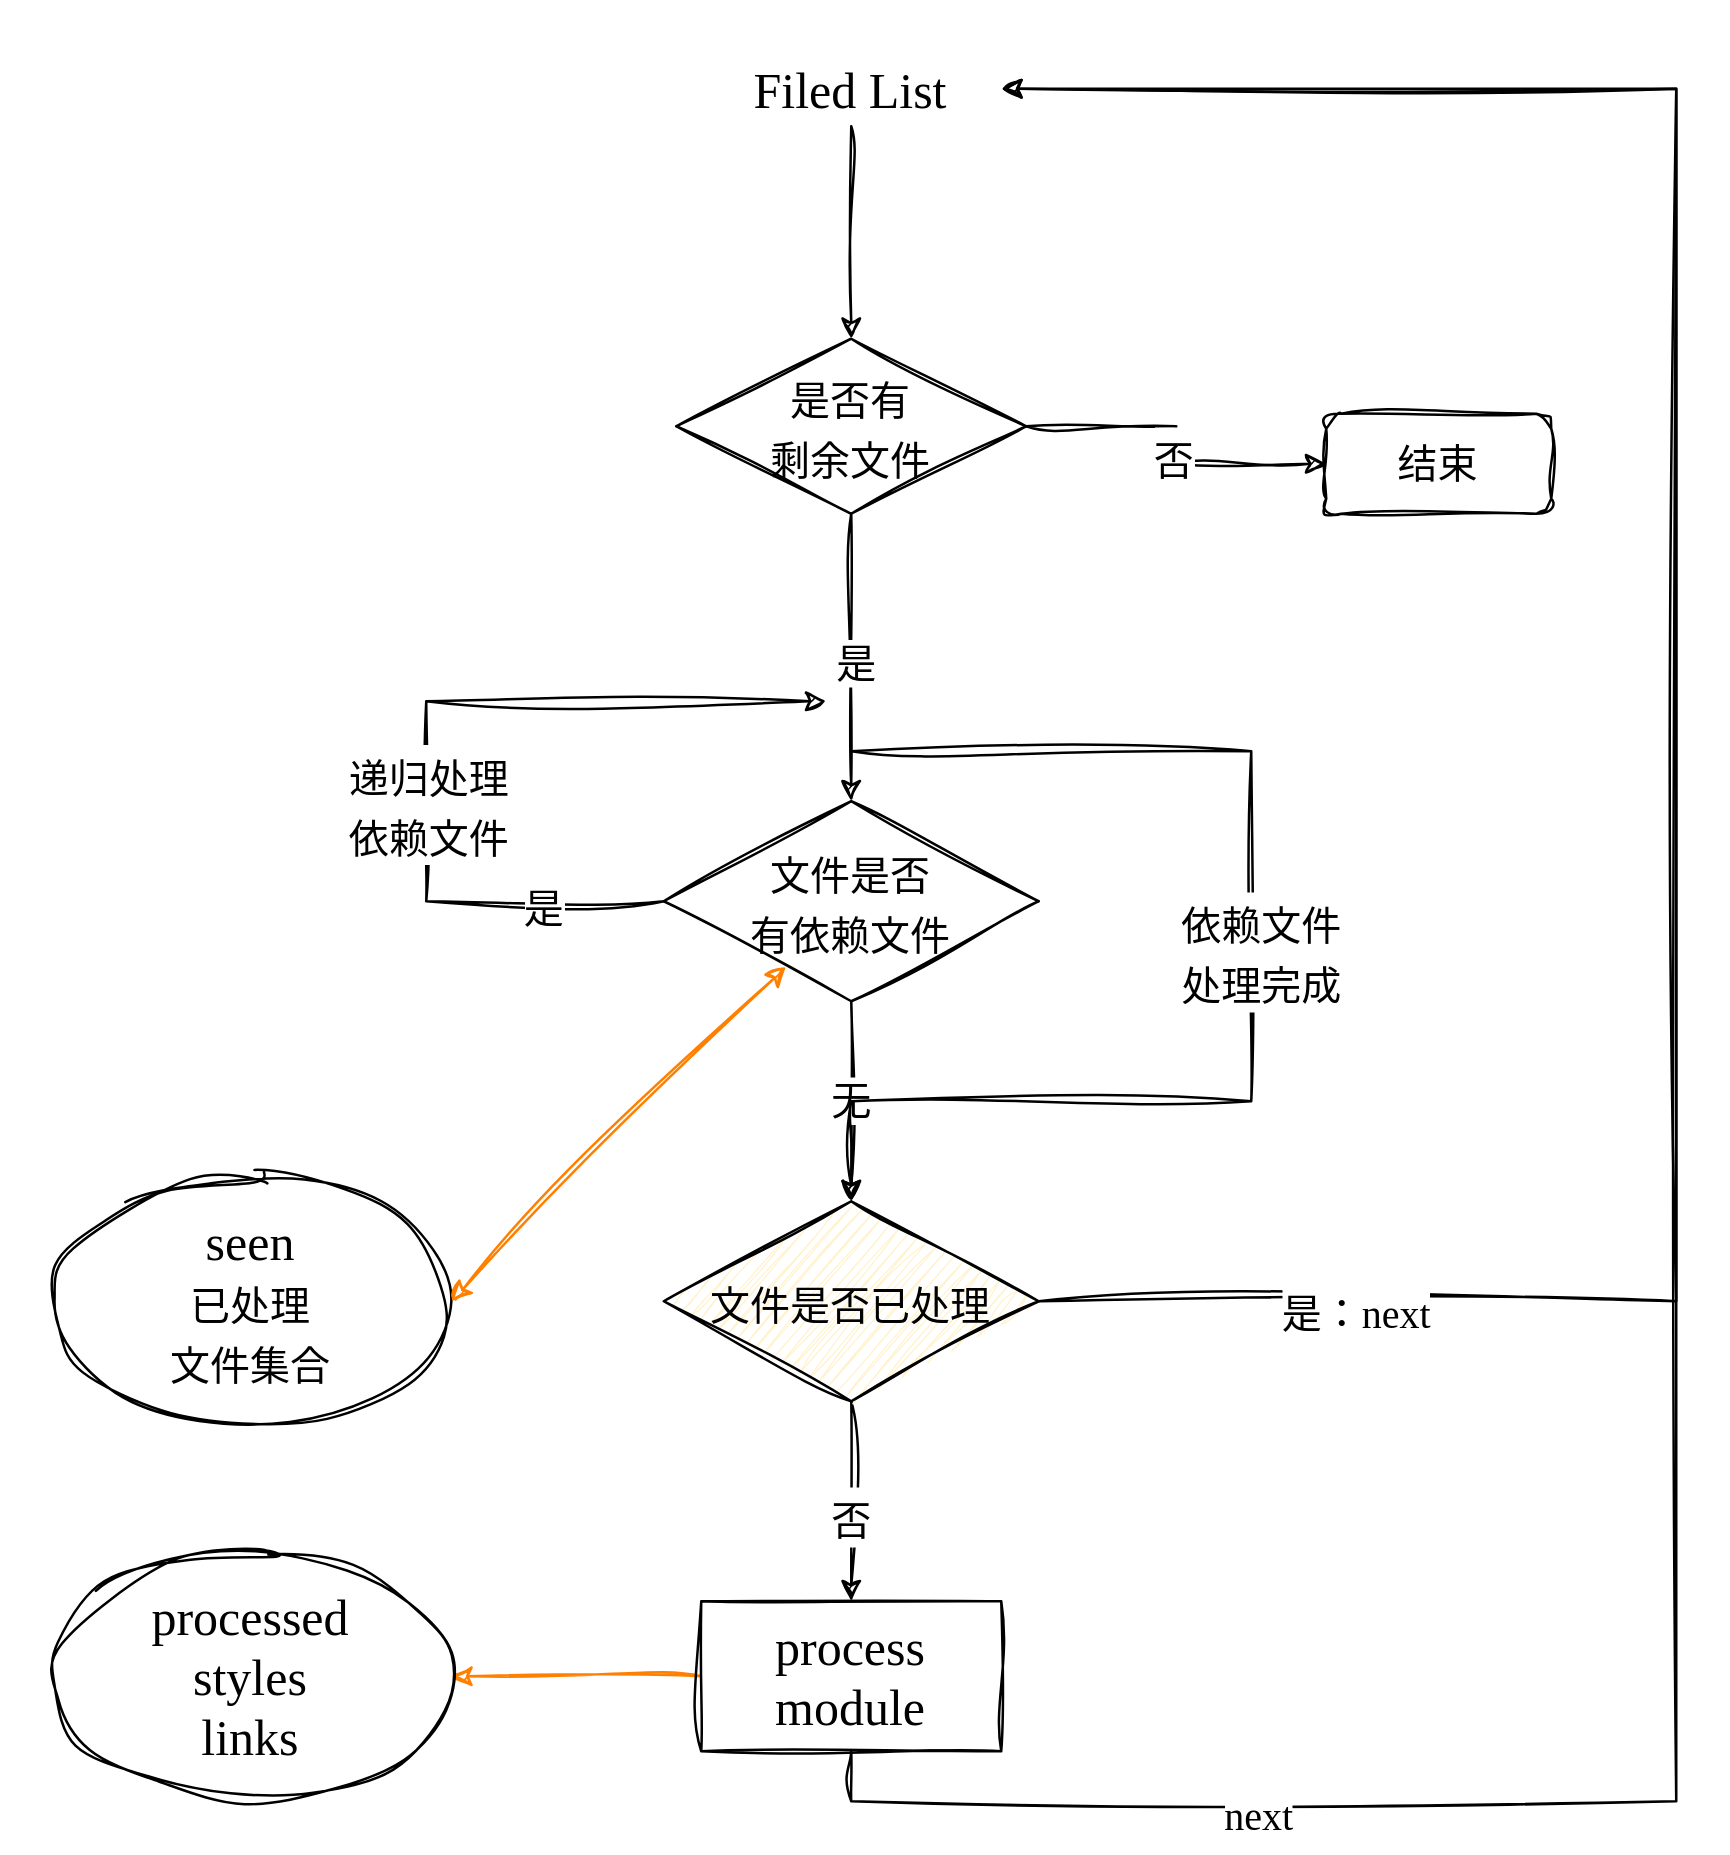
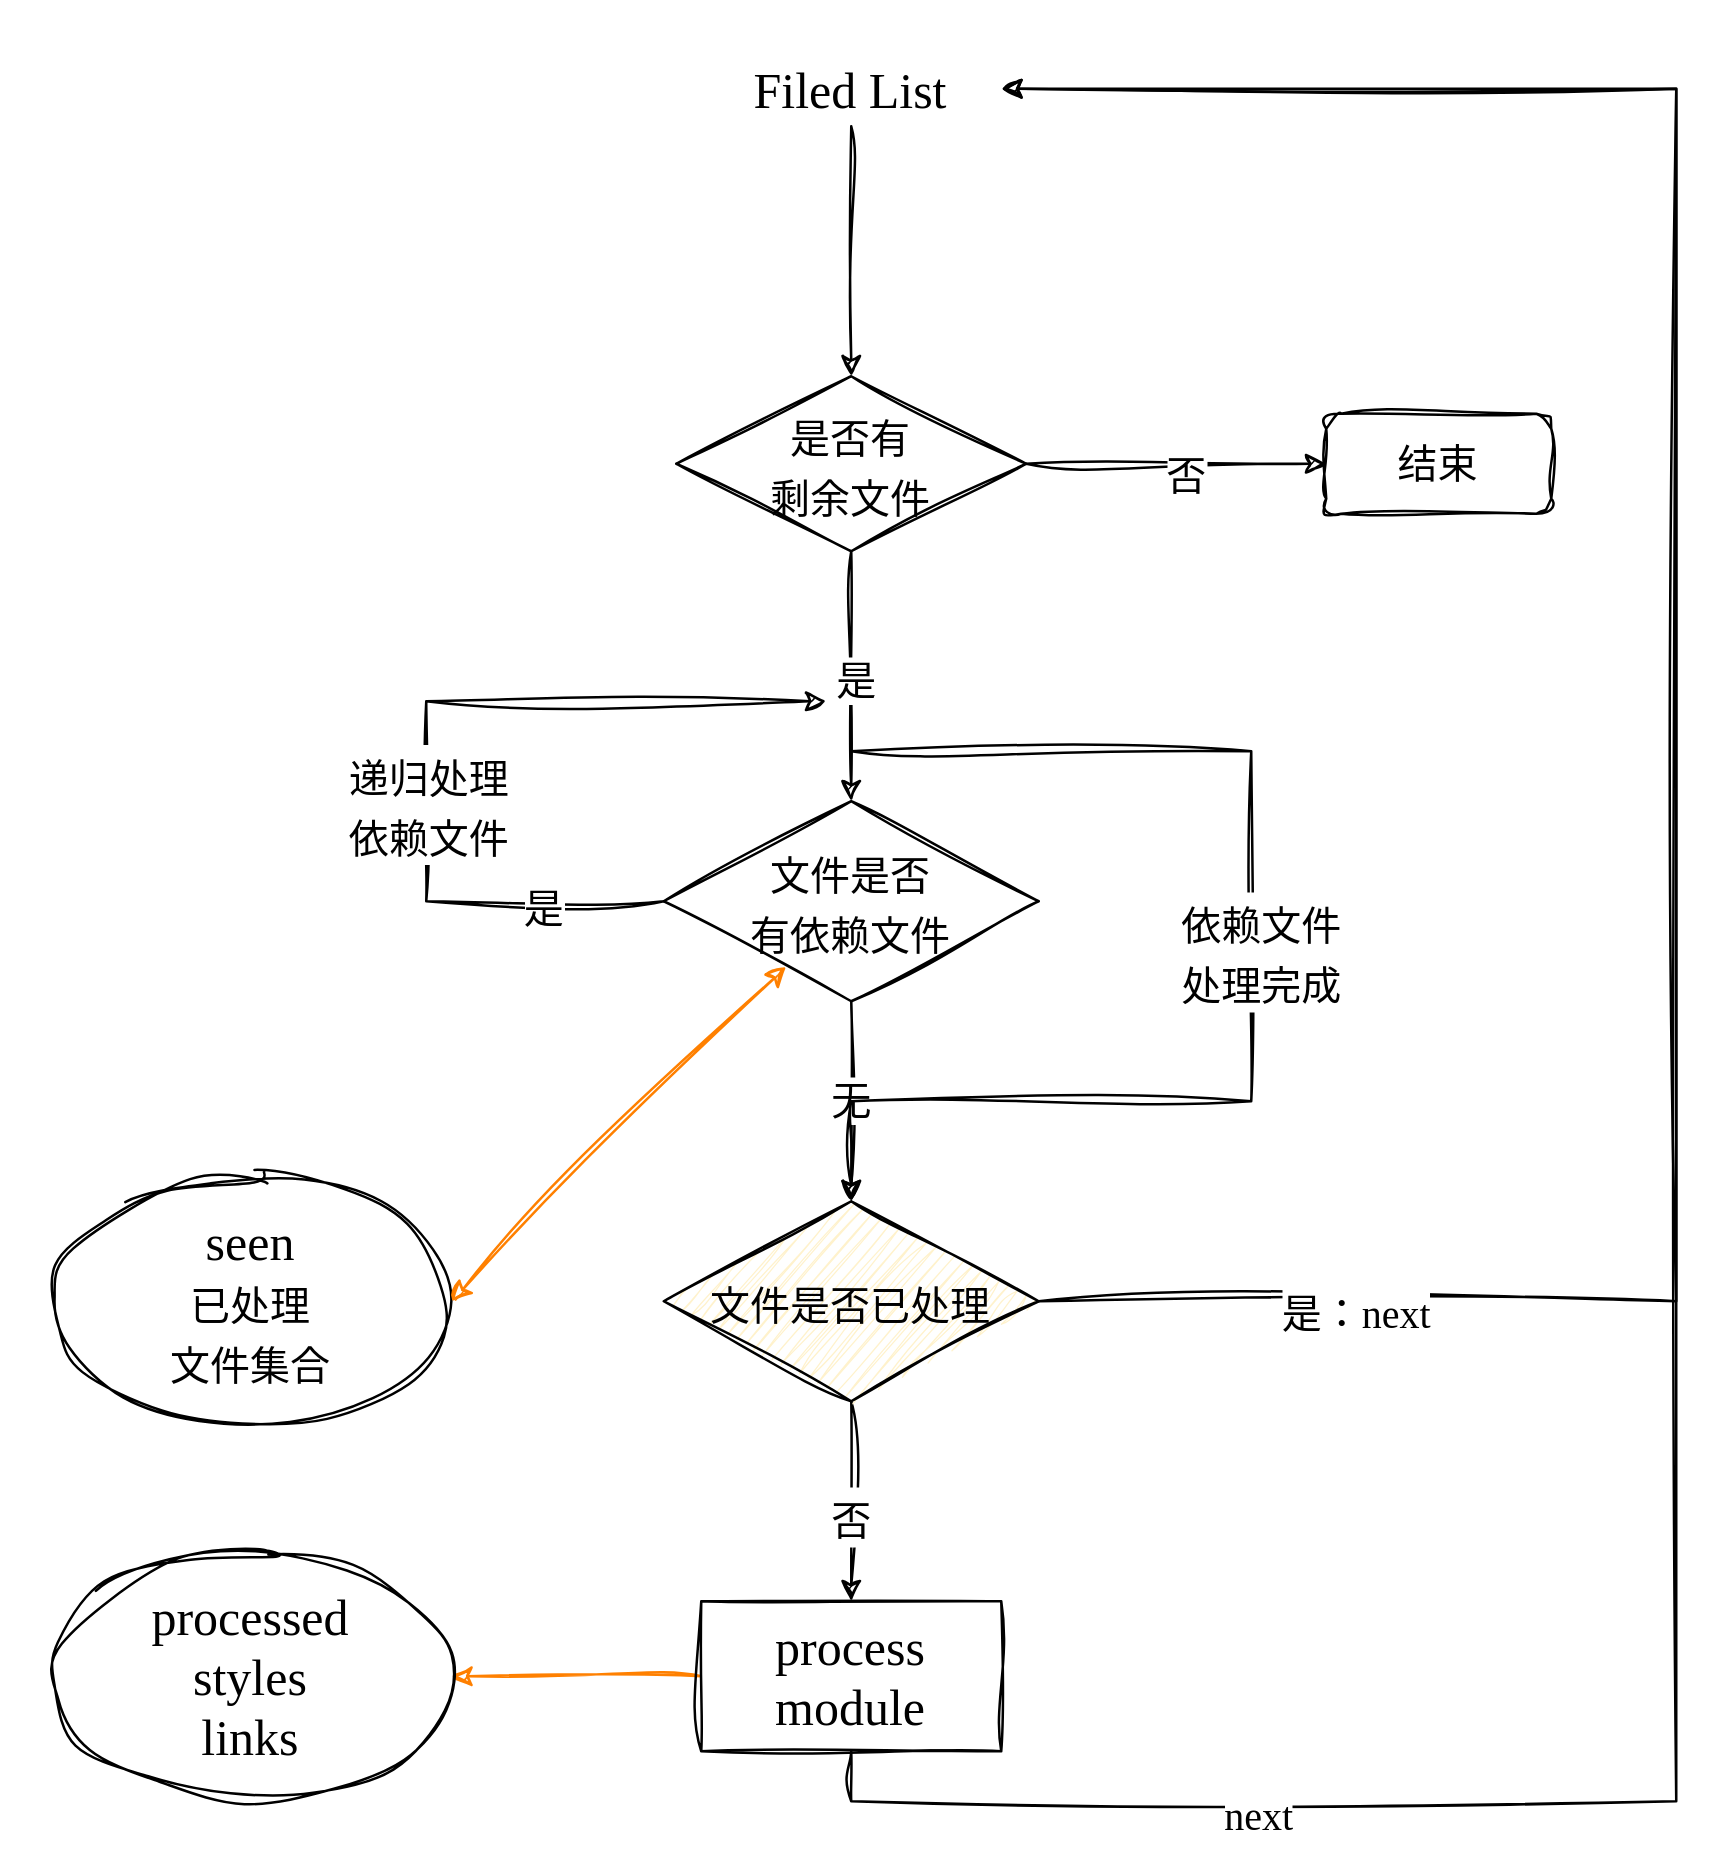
(851, 426) -> (851, 464)
